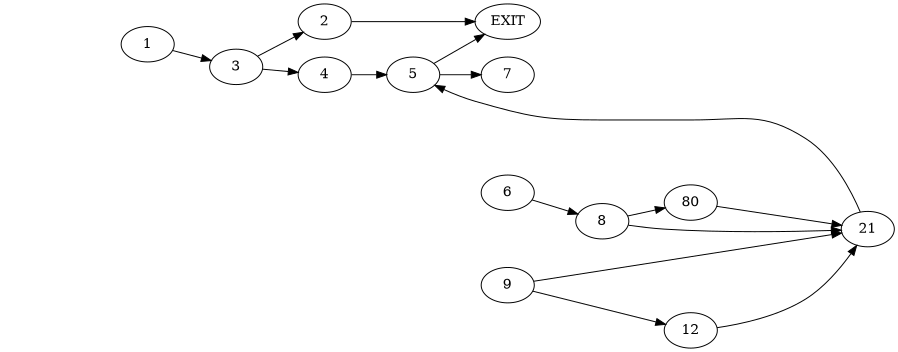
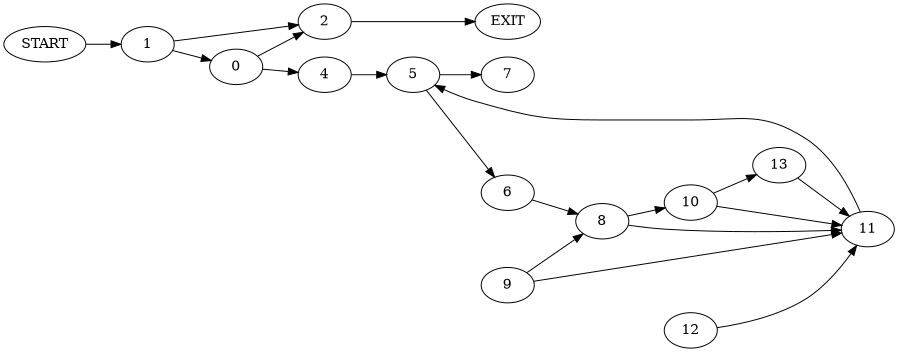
none -> (231, 34)
none -> (45, 44)
(455, 51) -> (457, 130)
(236, 67) -> (236, 67)
none -> (779, 165)
(691, 203) -> (691, 203)
(868, 229) -> (868, 229)
(594, 307) -> (551, 256)
